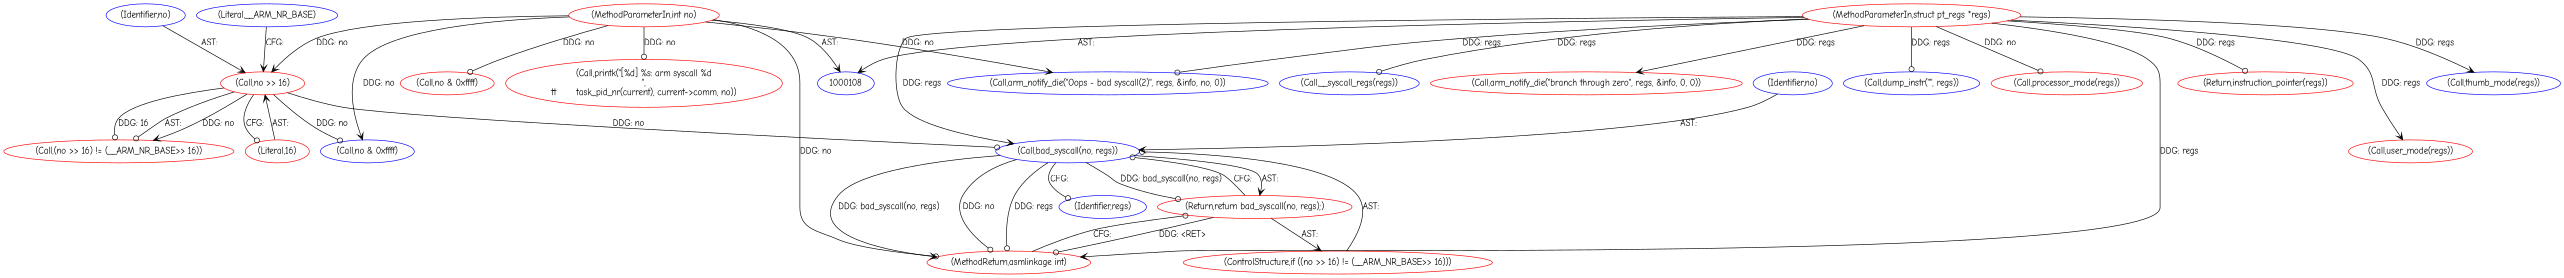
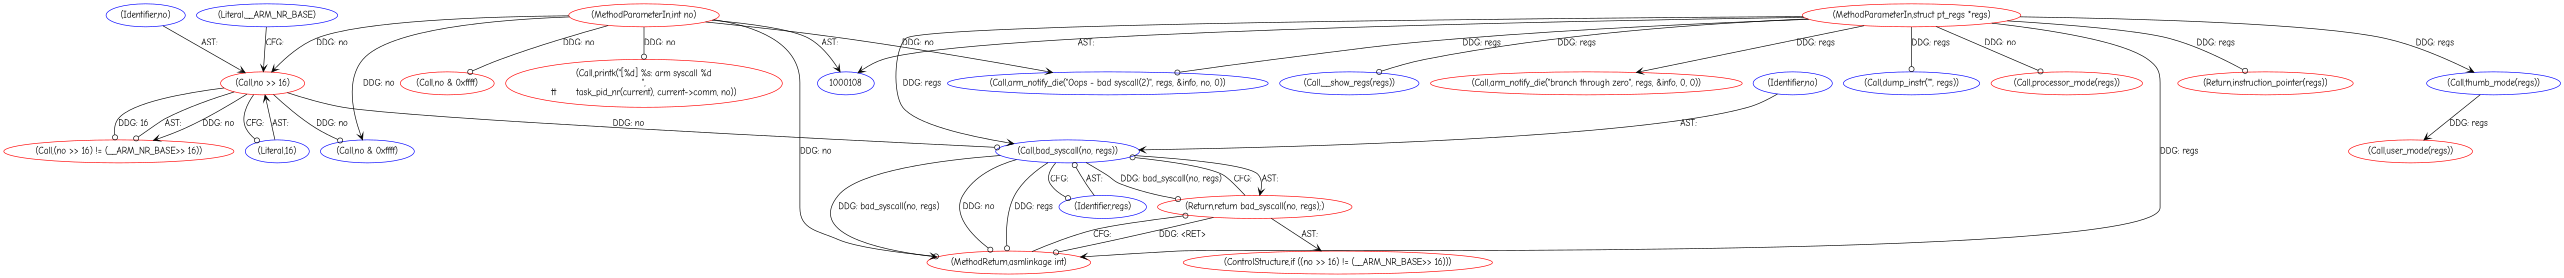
(2229, 35) -> (2455, 115)
(1349, 83) -> (1349, 83)
(277, 151) -> (277, 151)
(1285, 165) -> (1085, 182)
